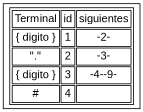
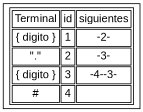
(104, 75) -> (104, 75)
